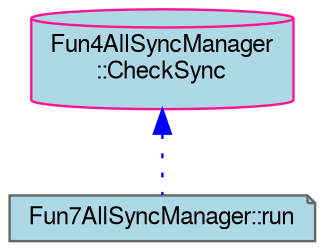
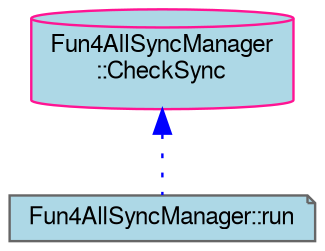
(162, 218) -> (162, 218)
